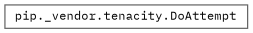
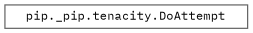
(126, 17) -> (126, 17)
